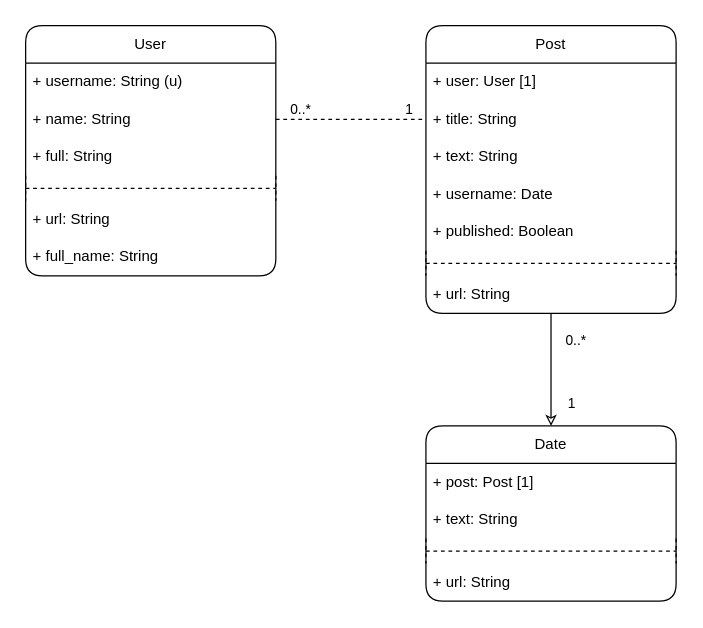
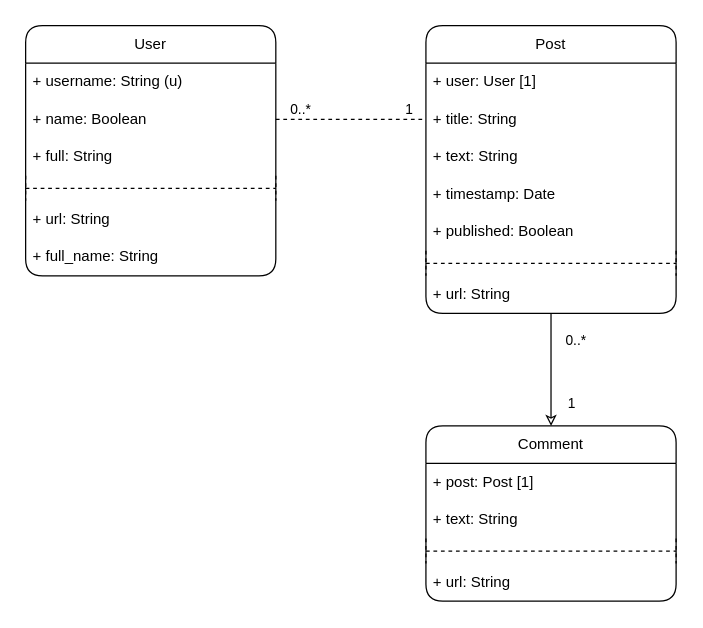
(84, 119) -> (88, 119)
(494, 194) -> (497, 194)
(551, 444) -> (551, 444)
